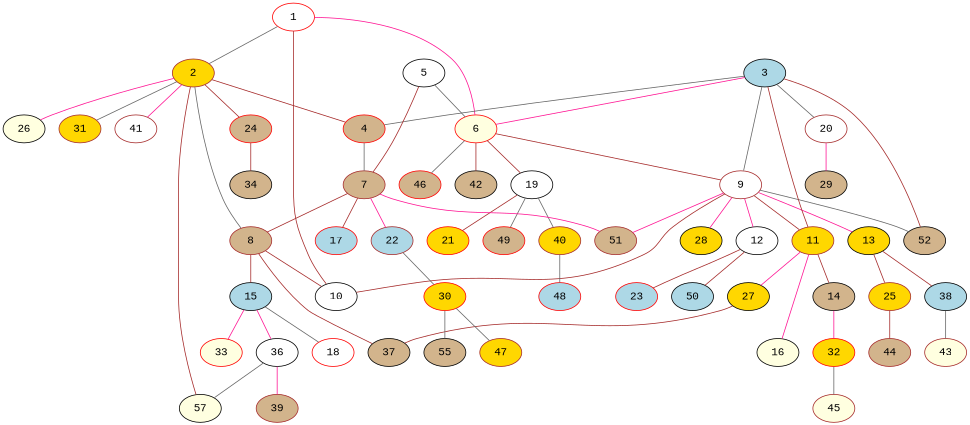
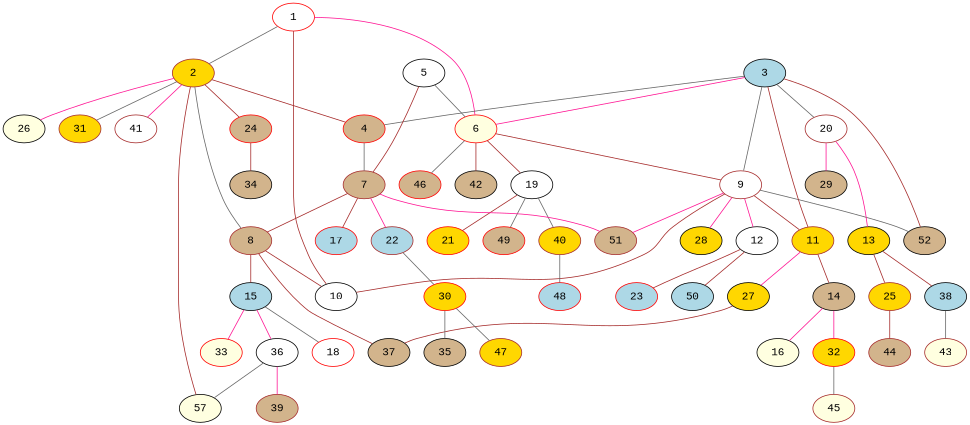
(808, 213) -> (858, 182)
(795, 297) -> (806, 324)
(445, 352) -> (445, 352)
